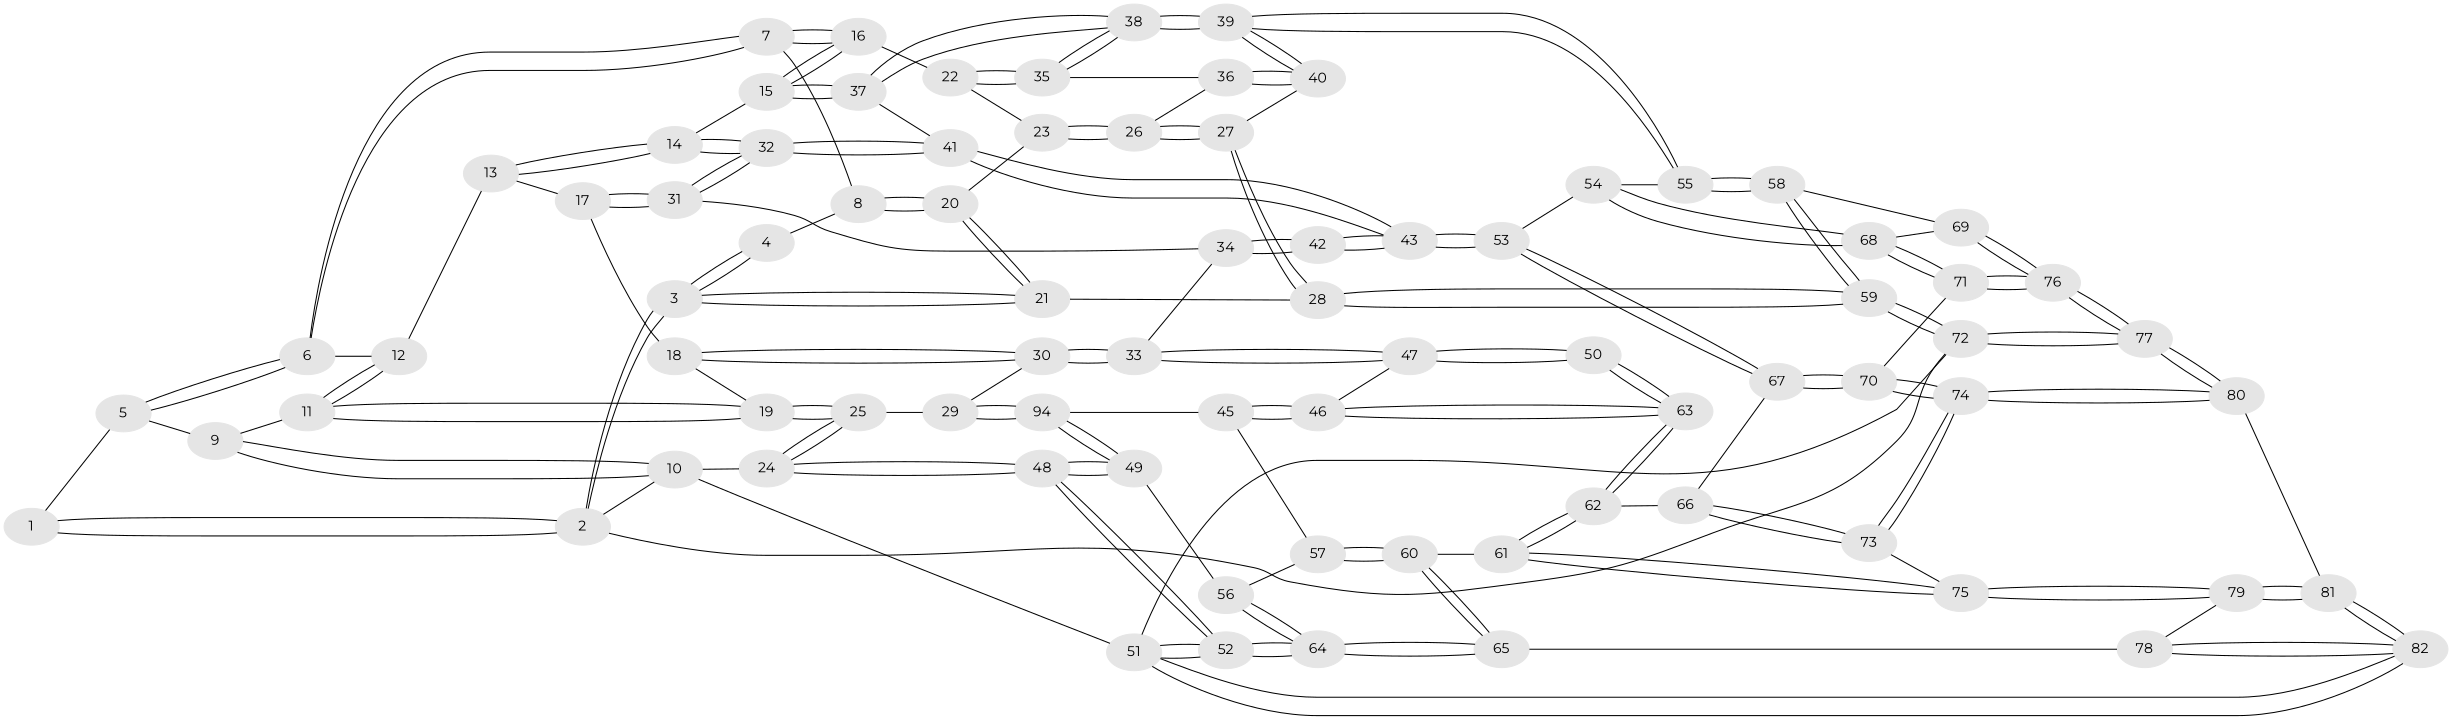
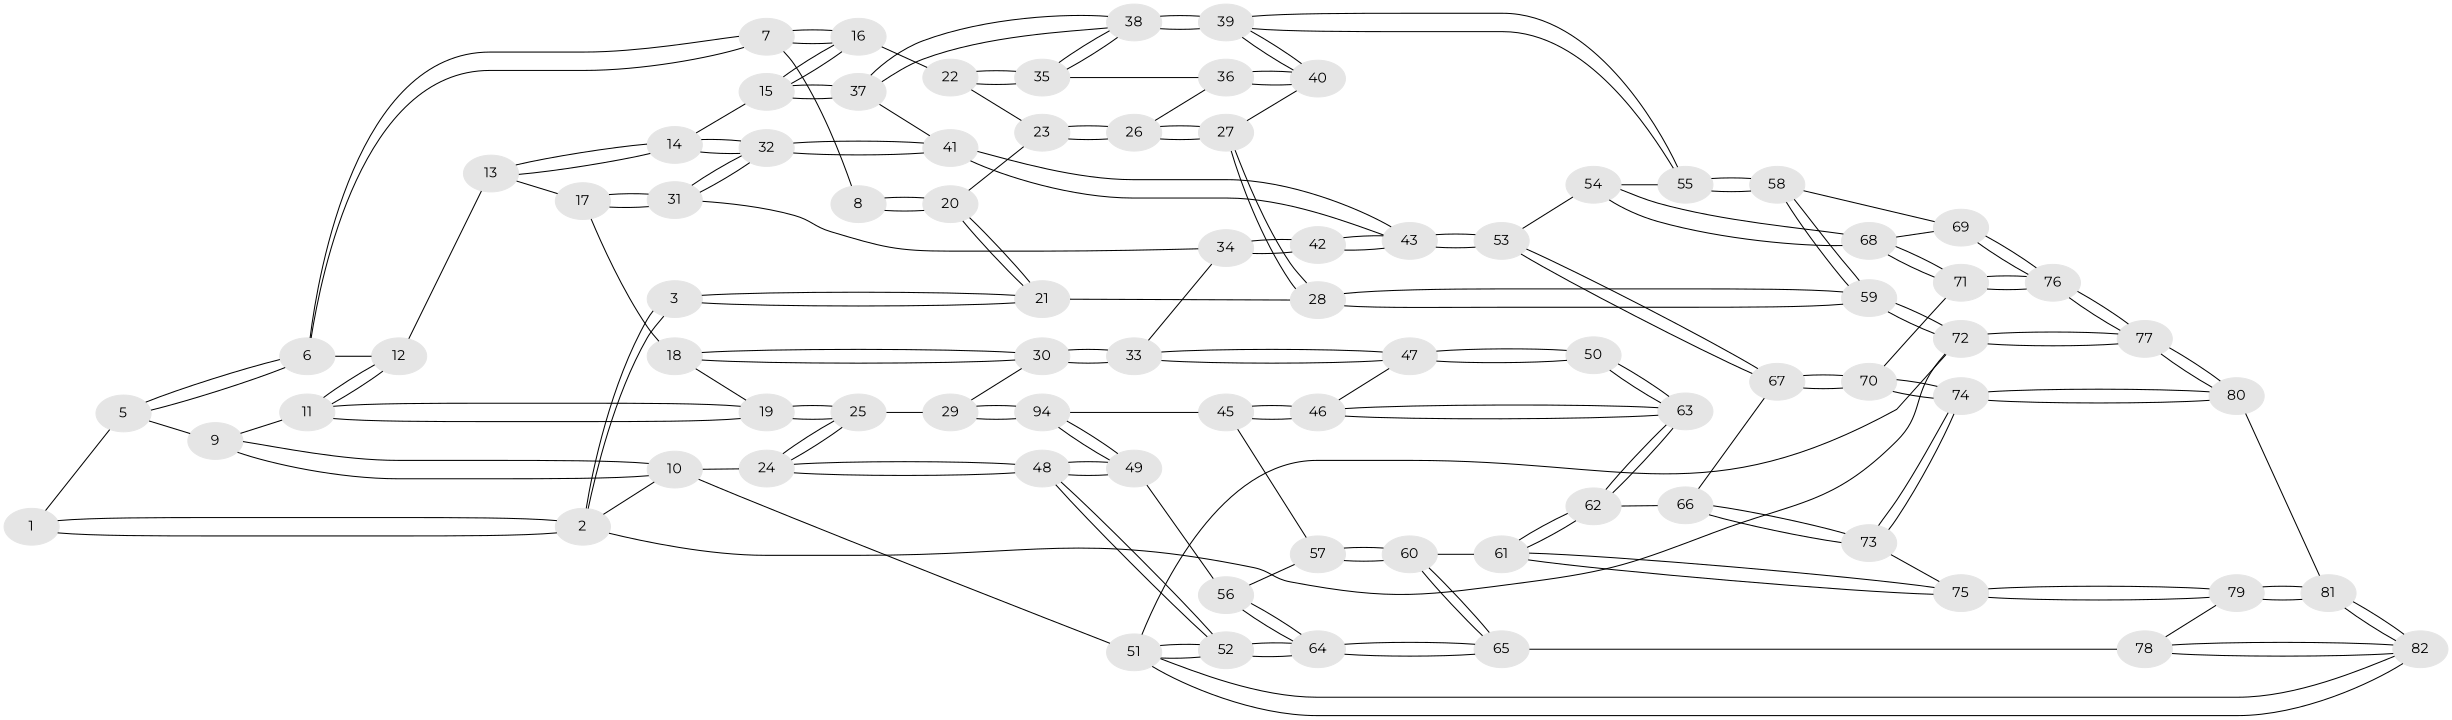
(767, 243) -> none
